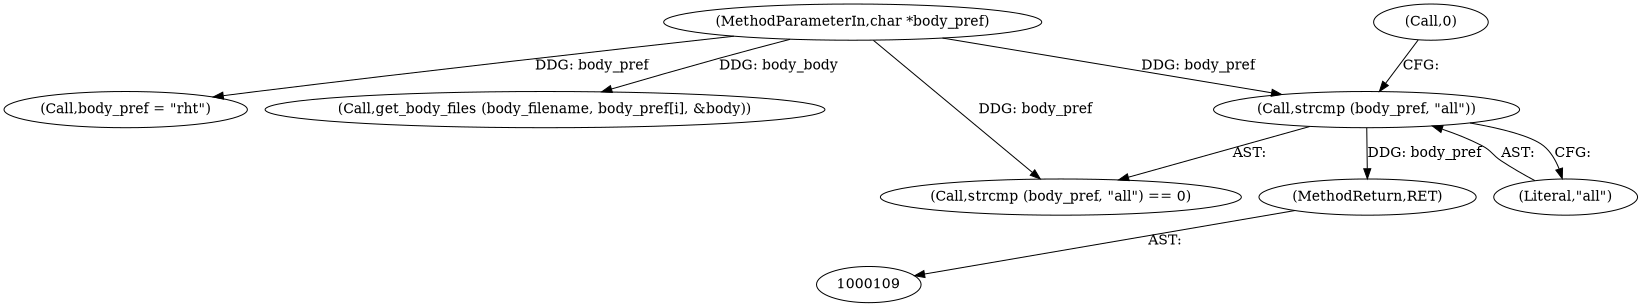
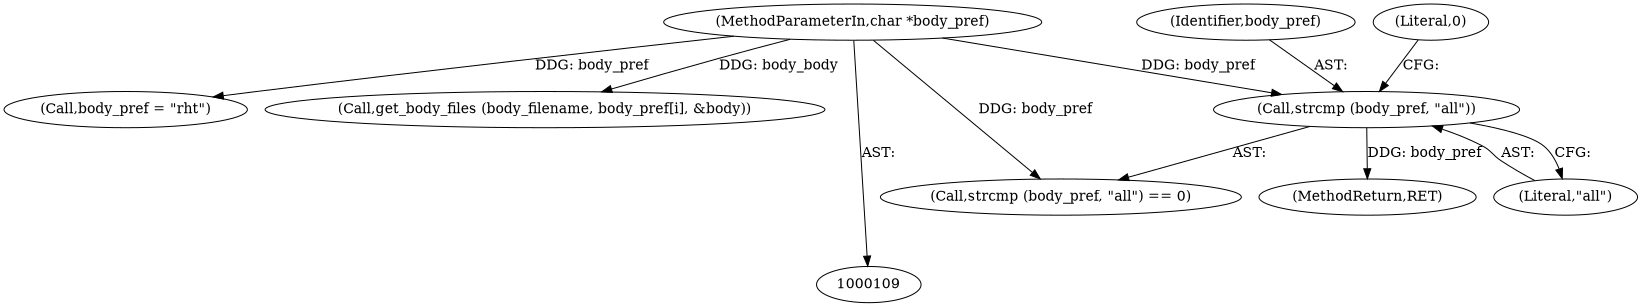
none -> (1246, 22)
(1431, 22) -> (1431, 22)
(1110, 242) -> (860, 148)
